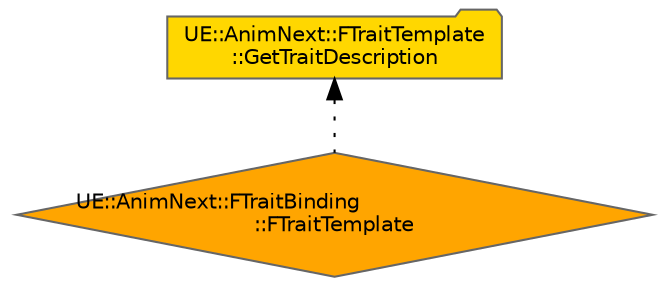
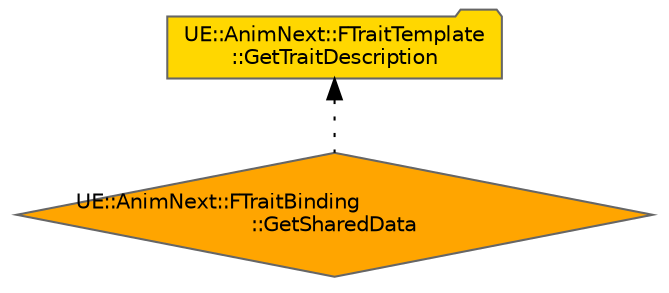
(335, 215) -> (335, 215)
